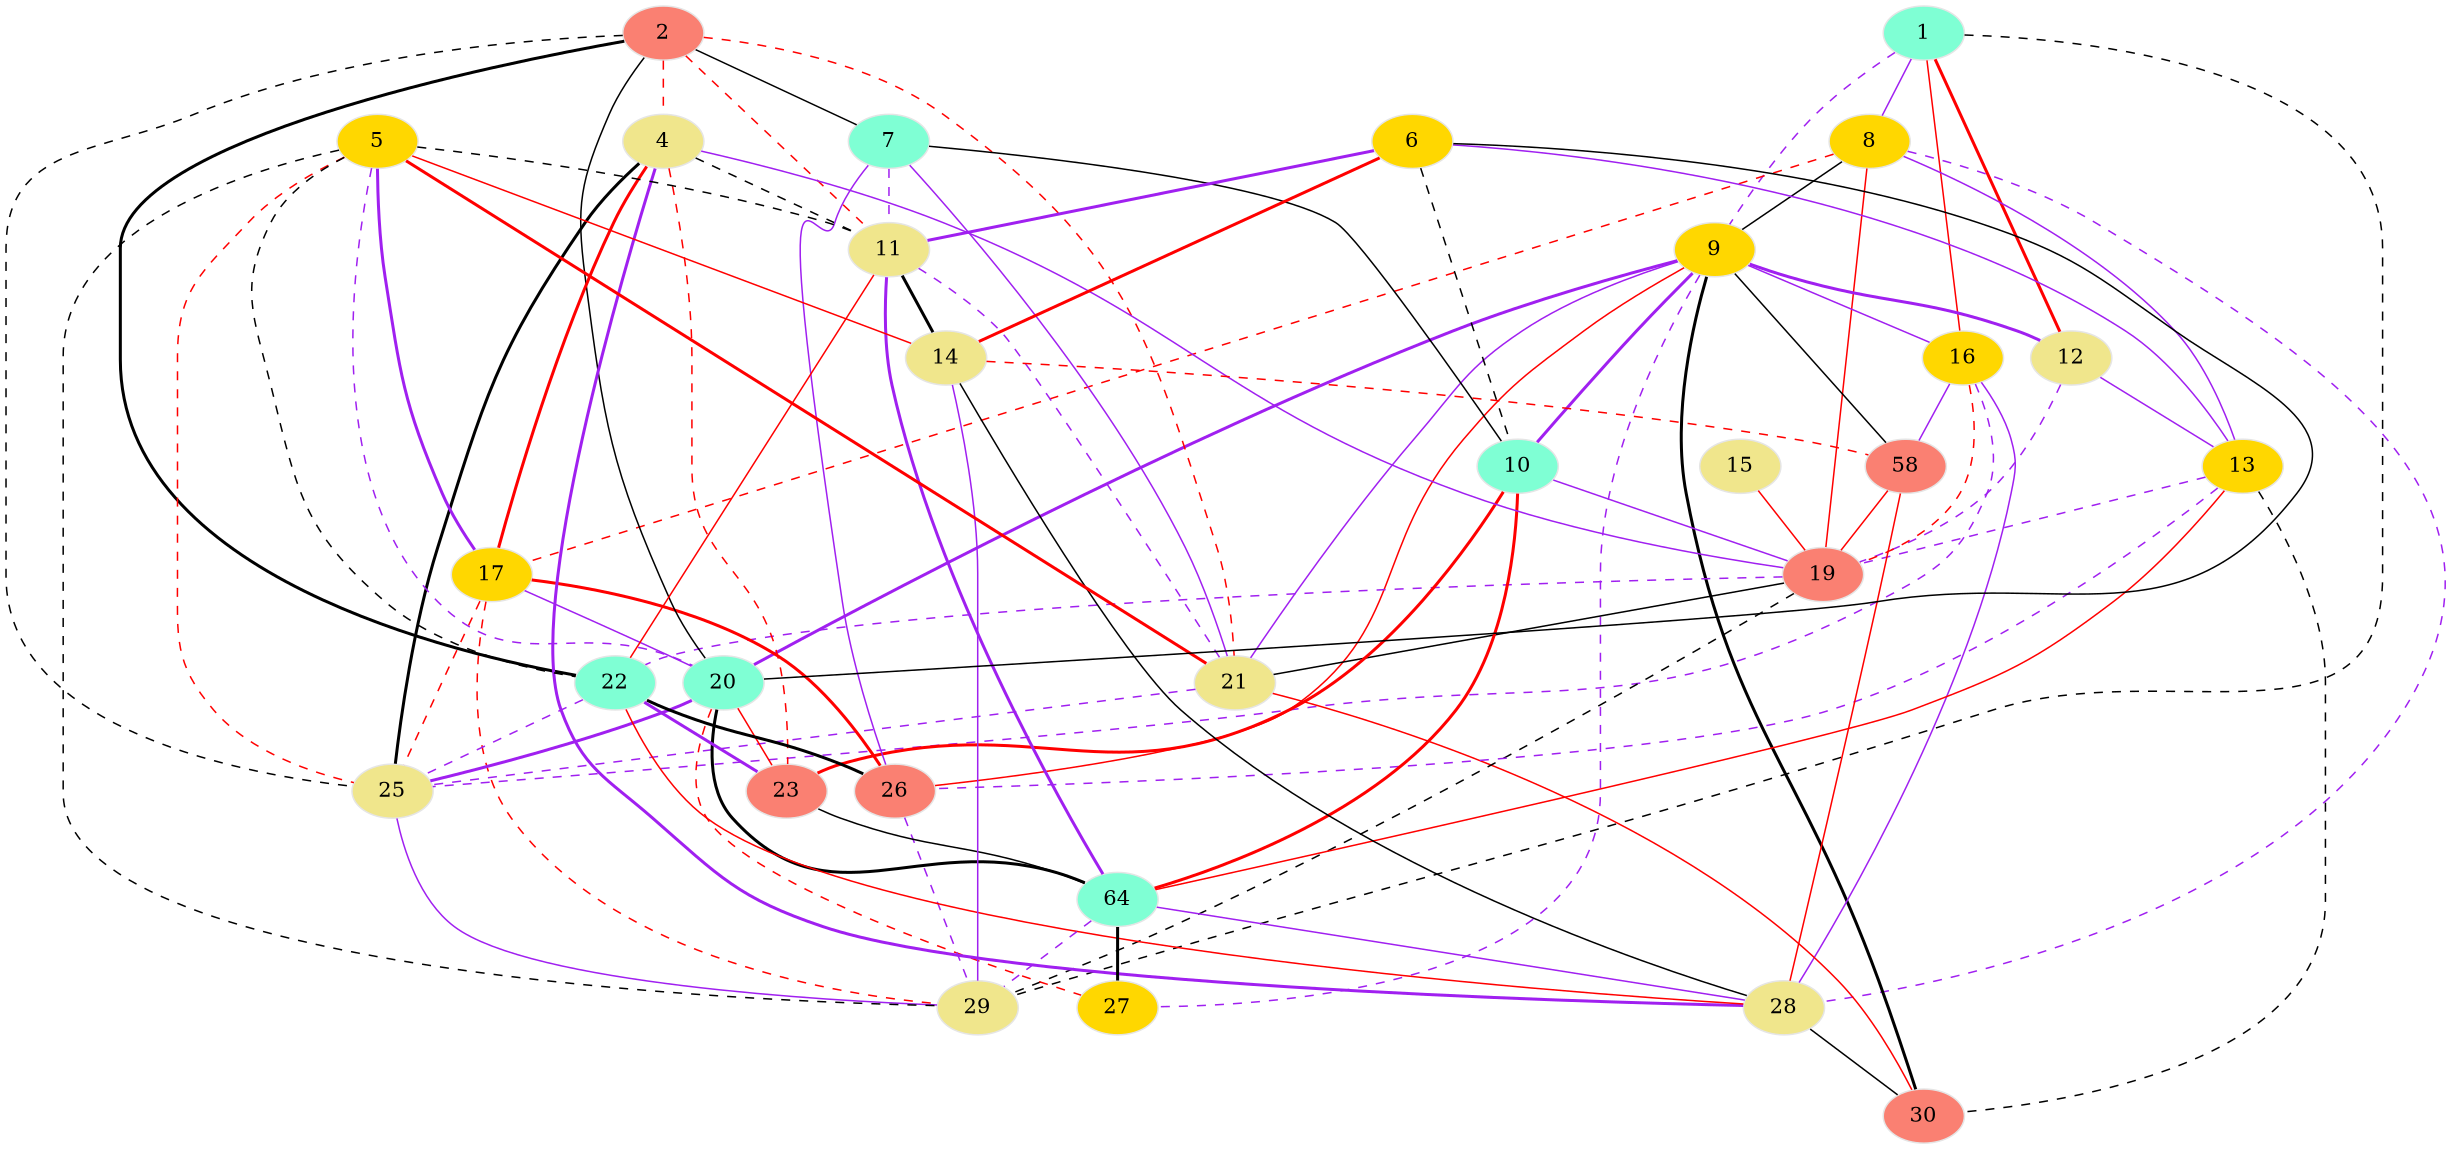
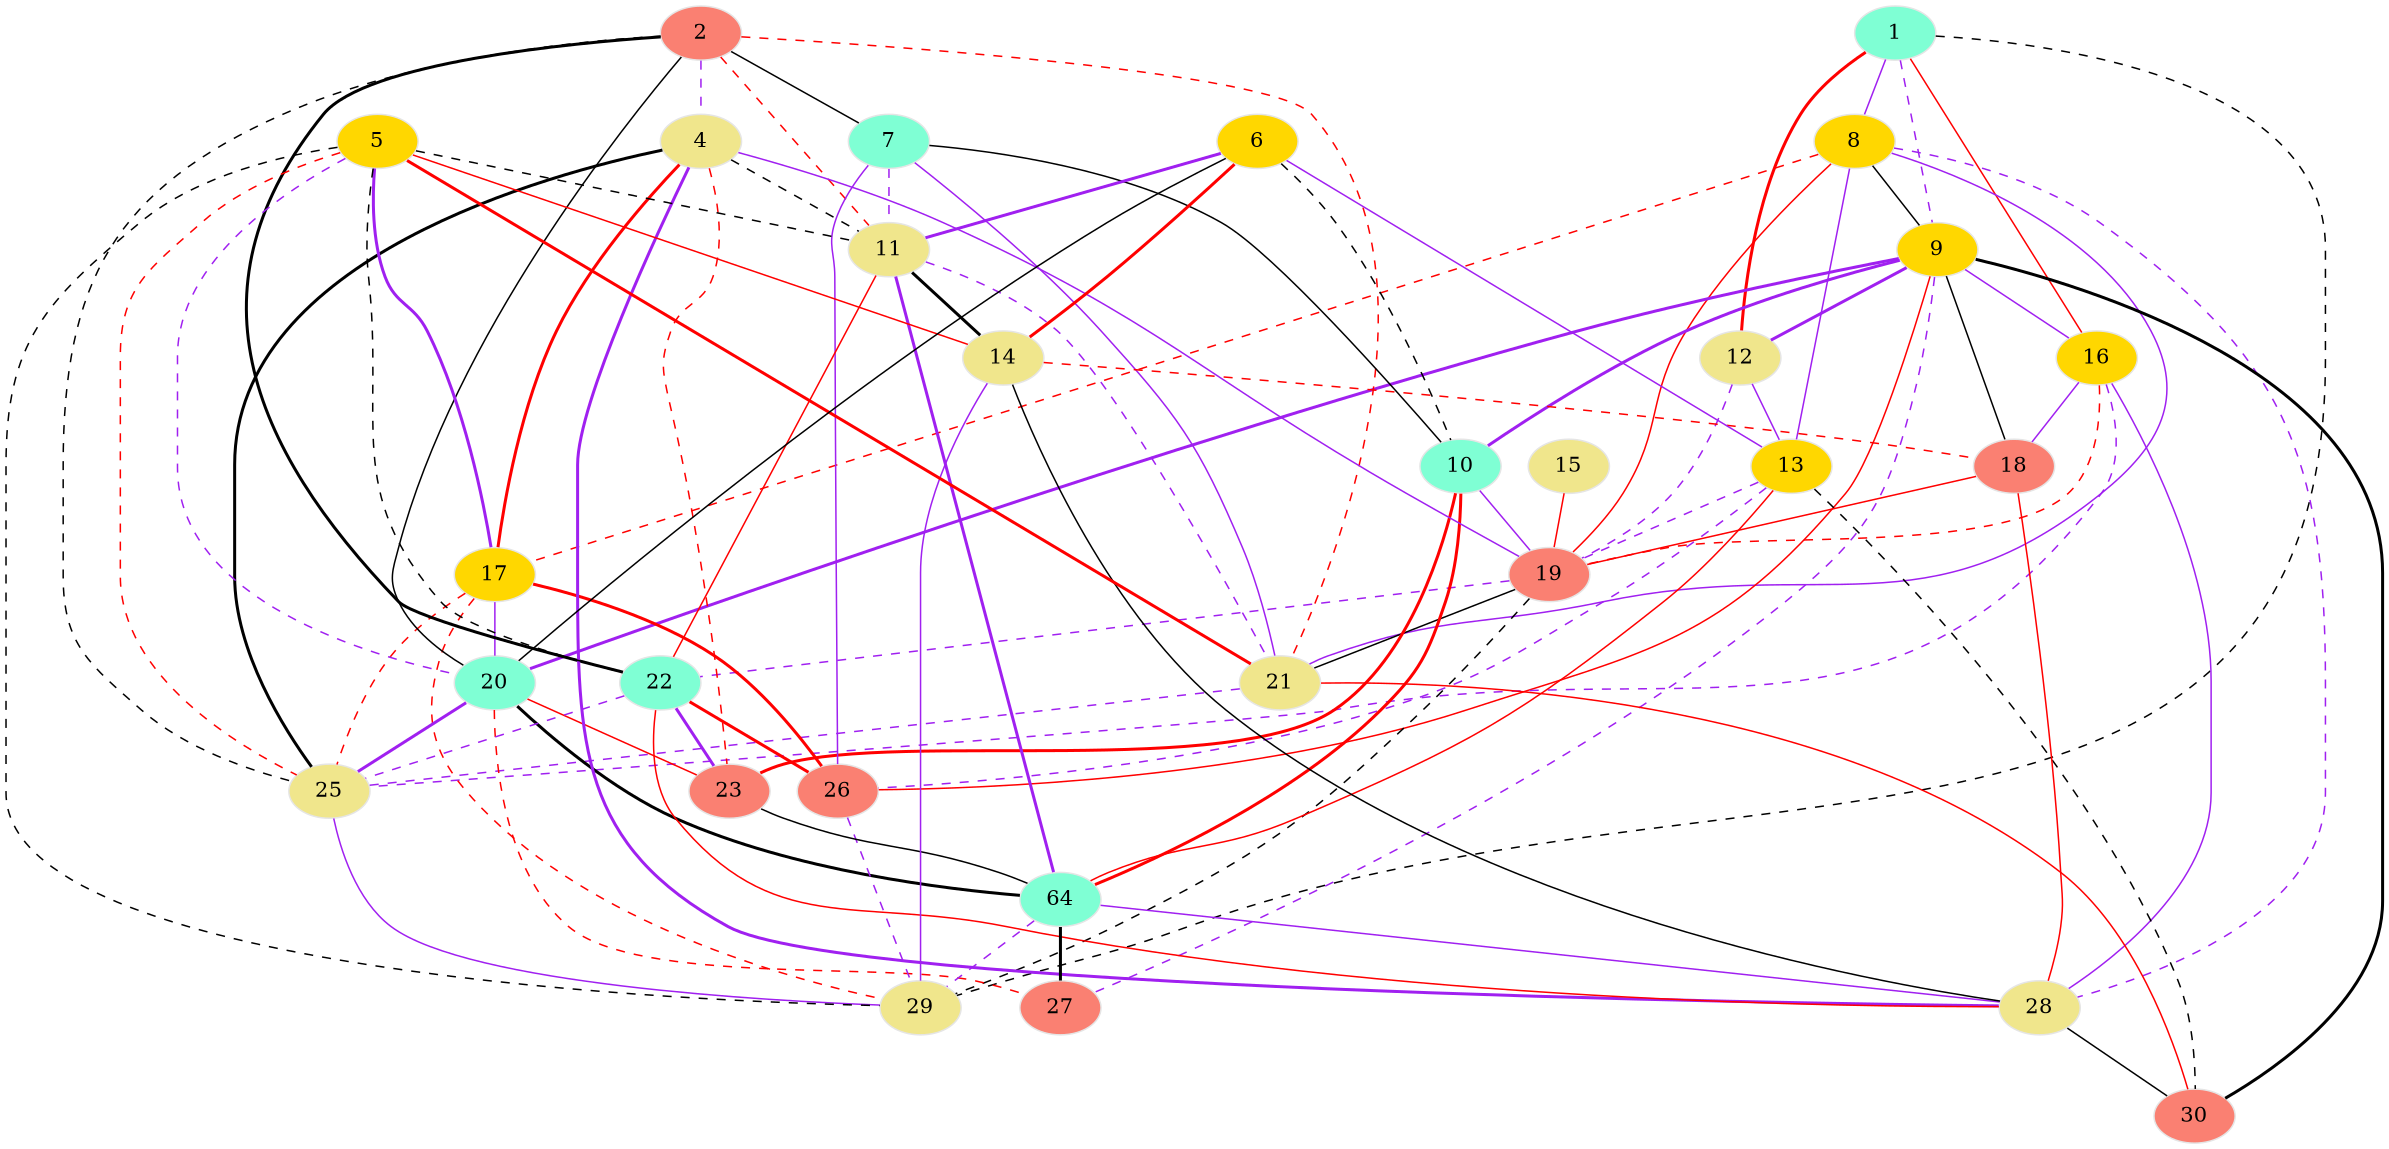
(663, 87) -> (701, 87)
(1431, 419) -> (1965, 568)
(1906, 466) -> (2014, 466)
(738, 733) -> (743, 734)
(1118, 1008) -> (1060, 1008)
